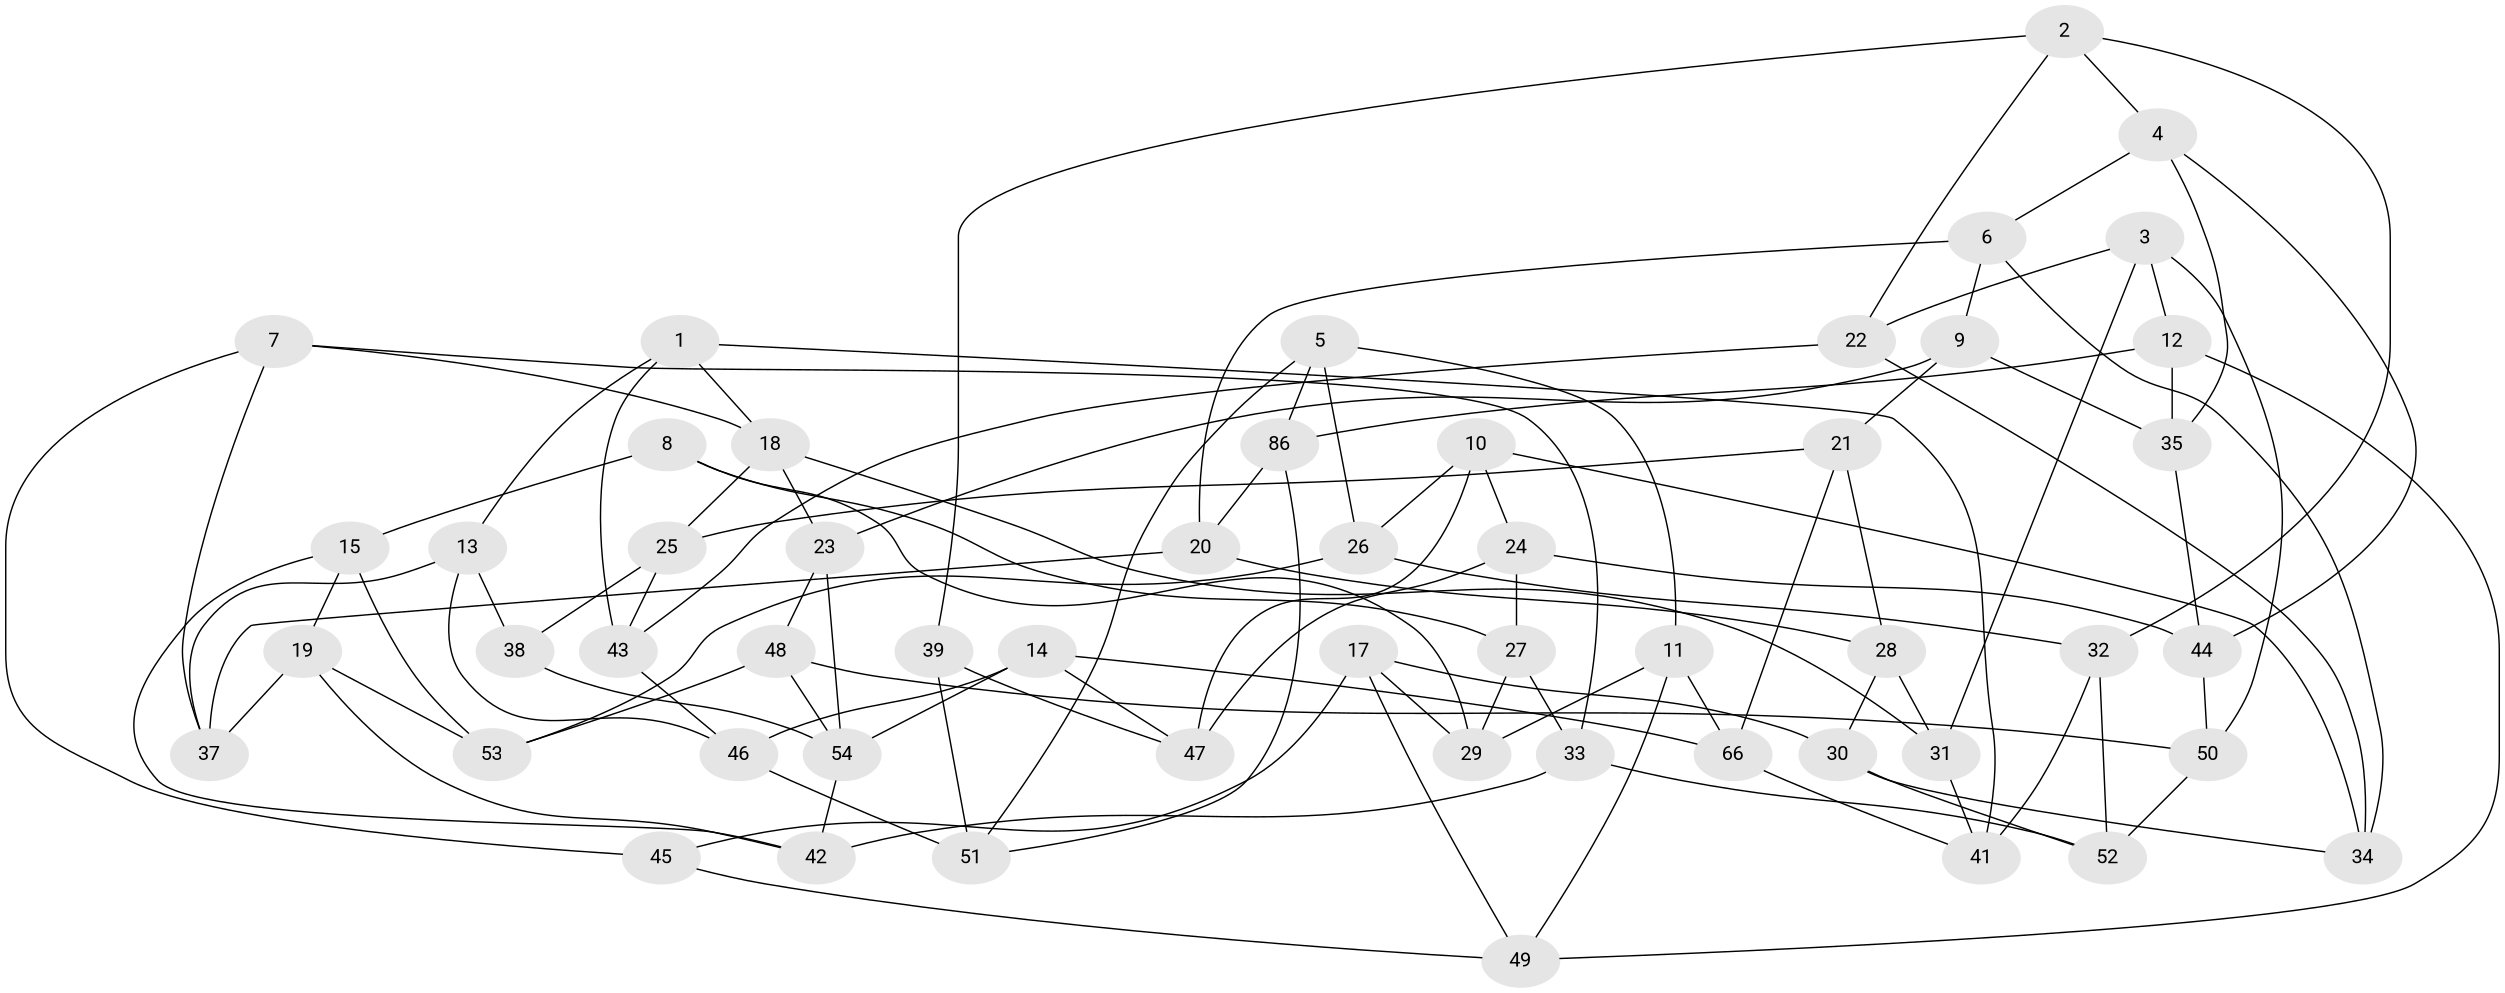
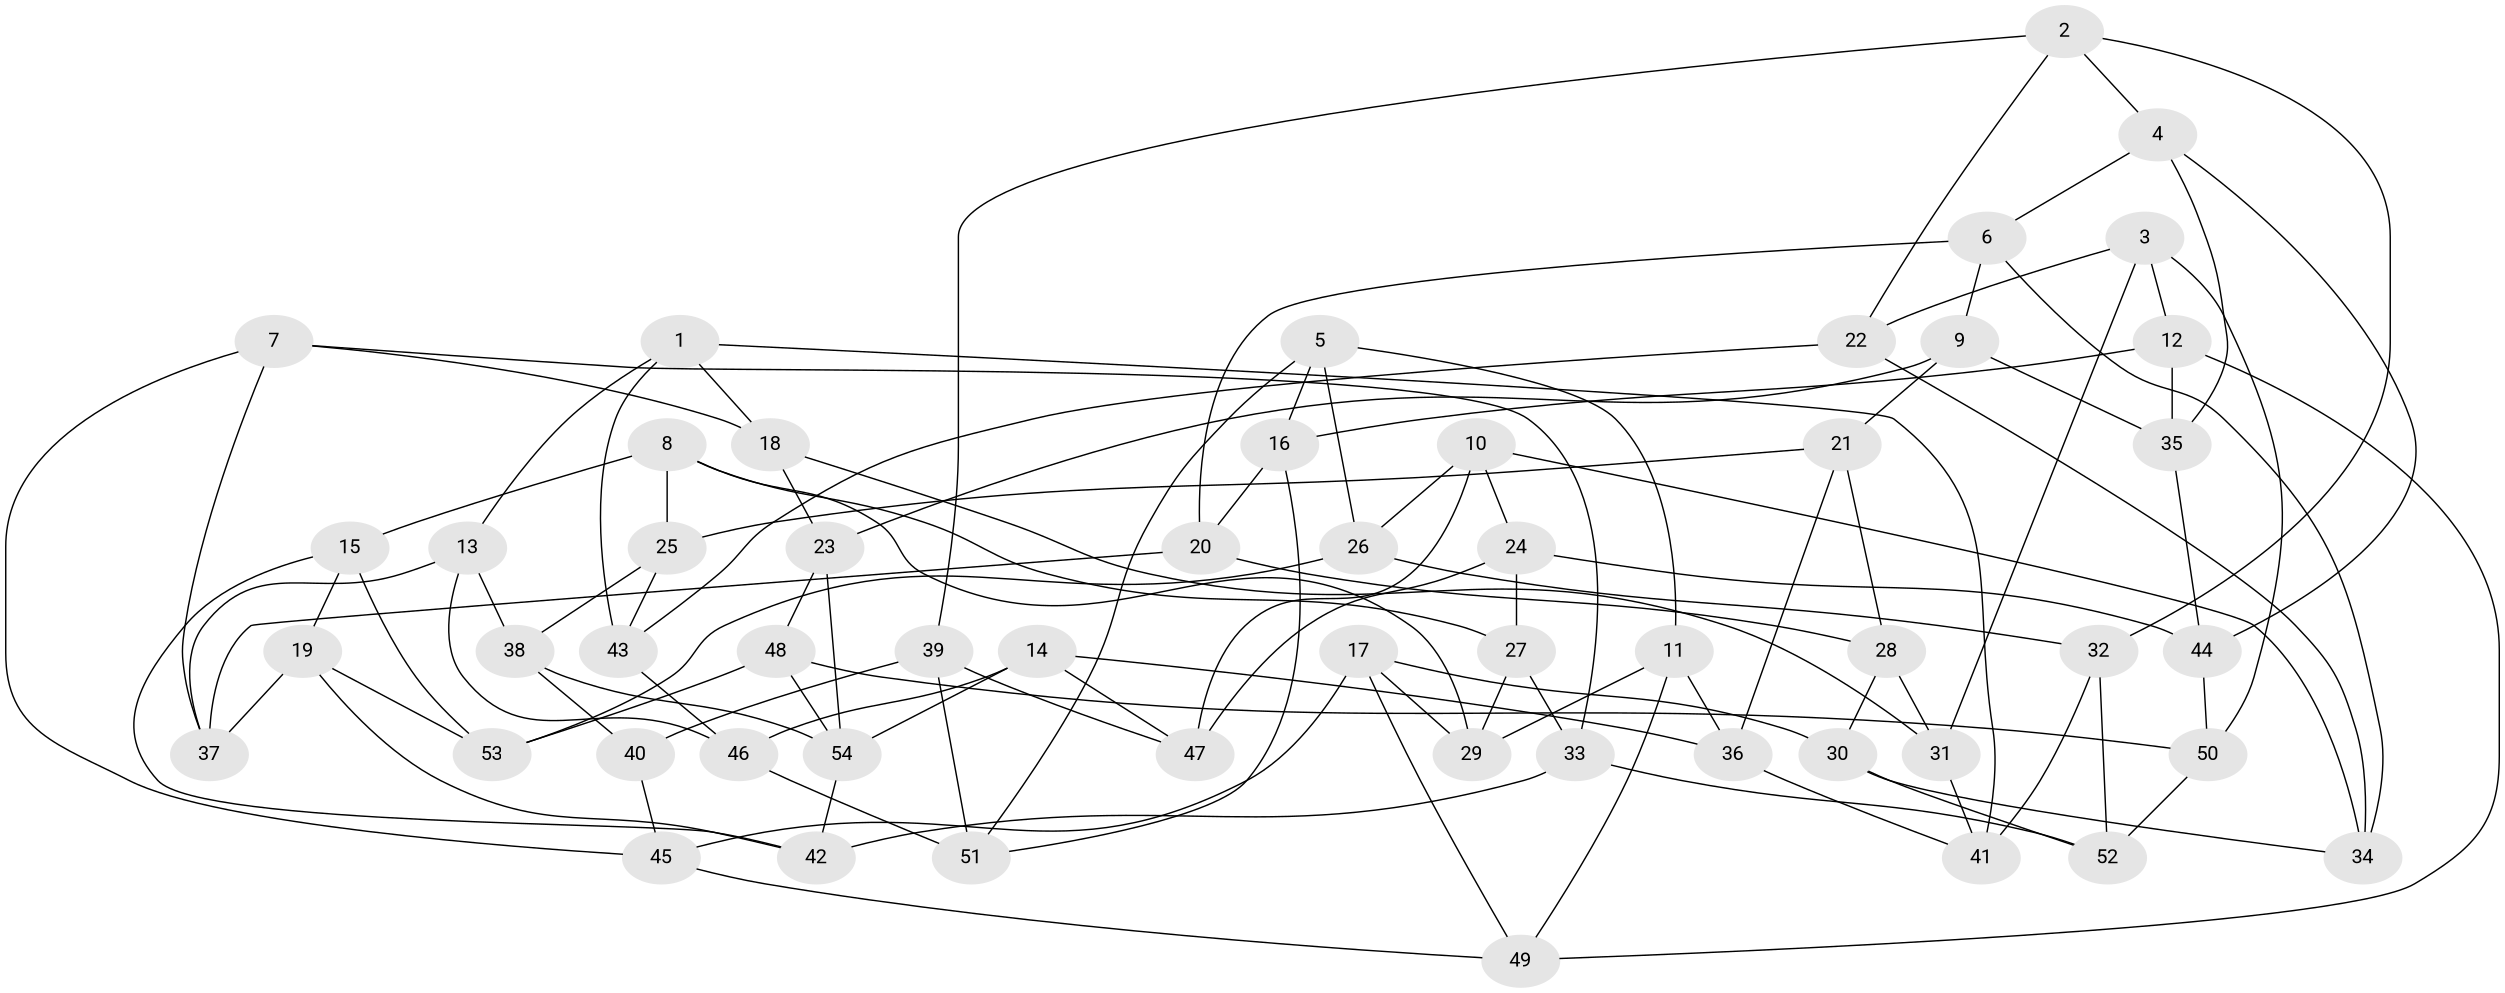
(1280, 445) -> (1280, 445)
(719, 496) -> (667, 497)
none -> (636, 755)
(1733, 755) -> (1733, 755)
